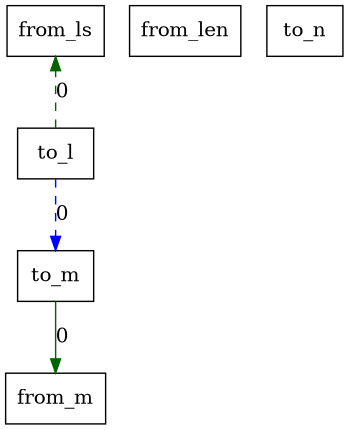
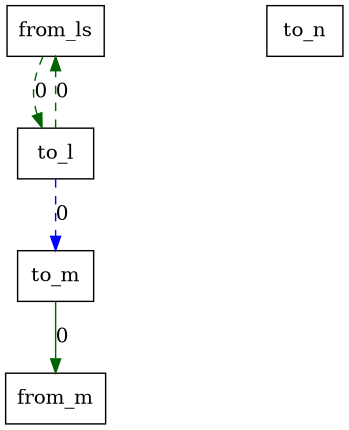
(185, 31) -> none
none -> (34, 85)
